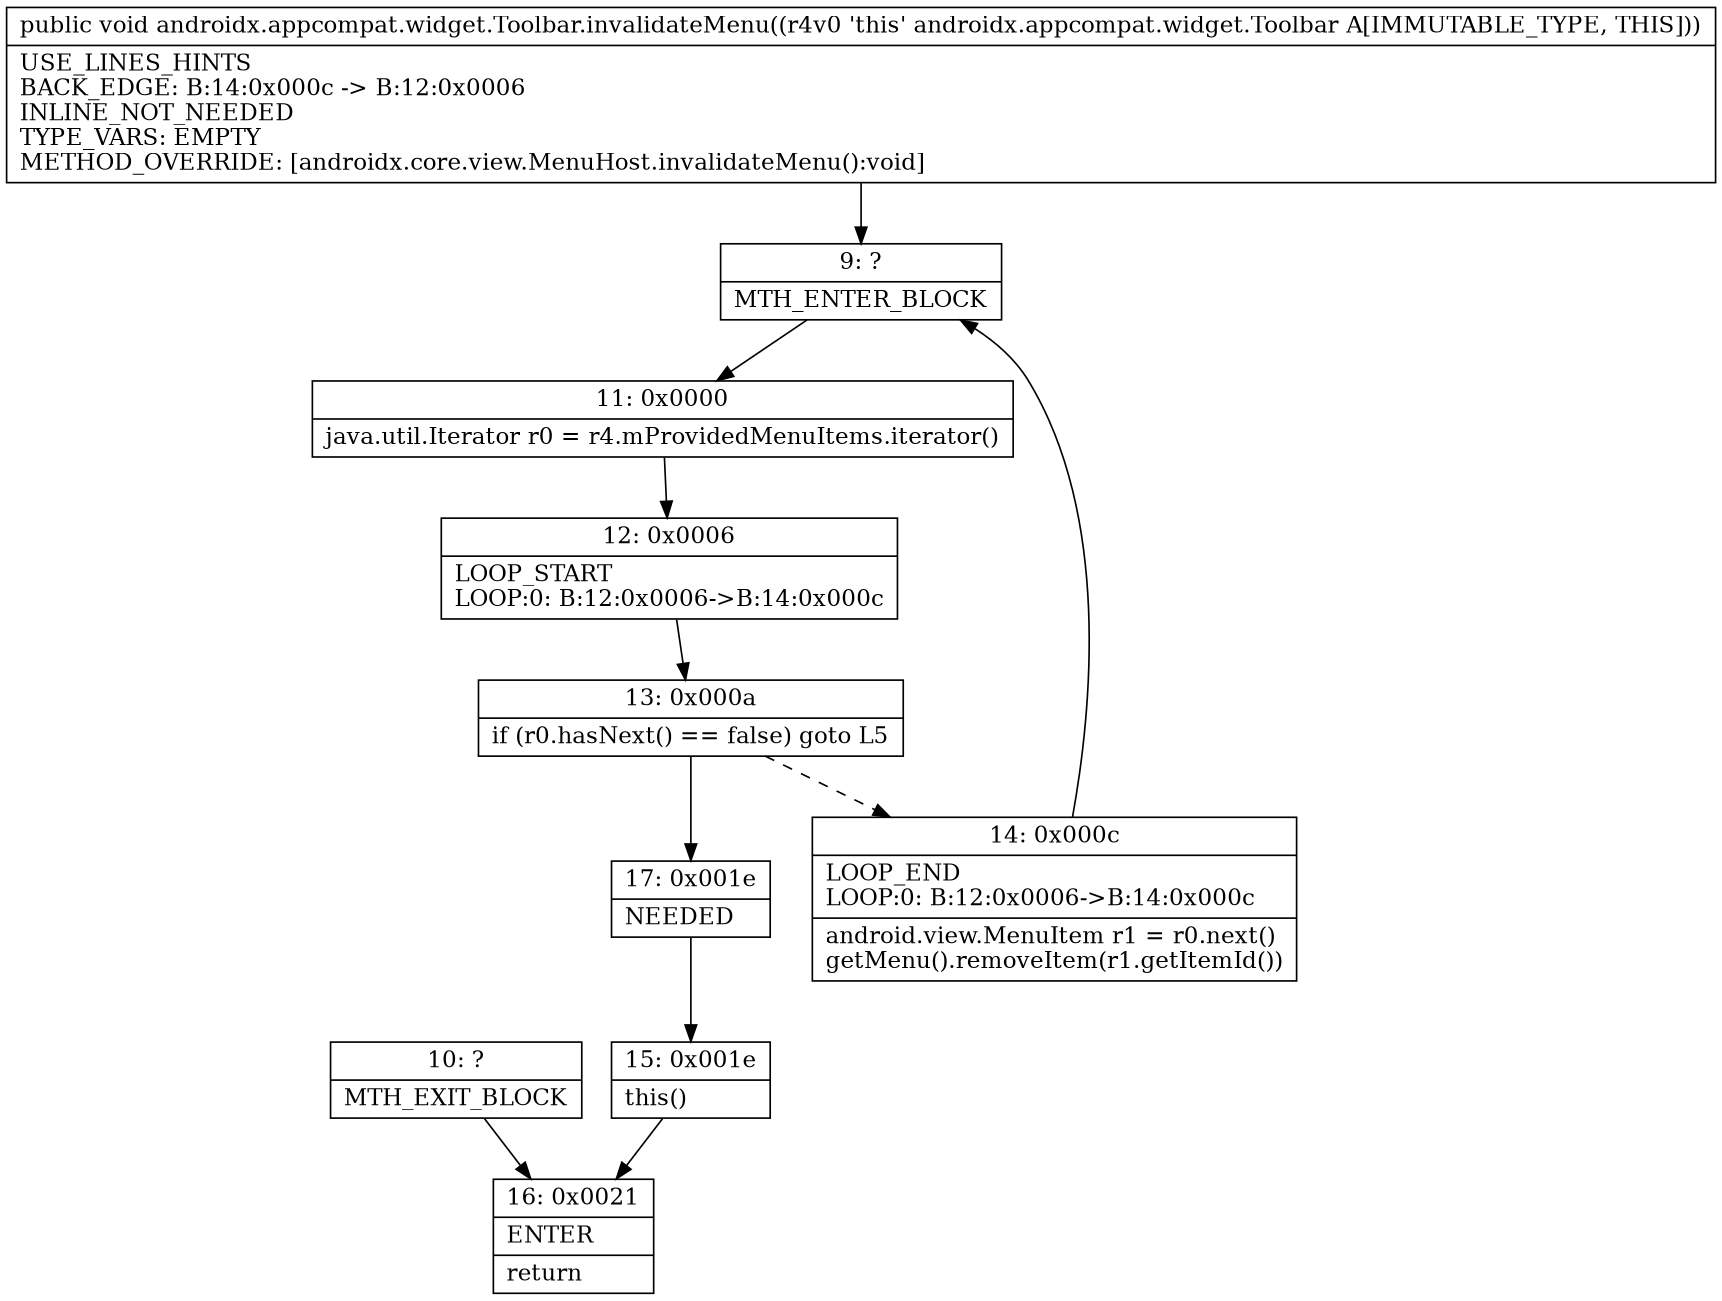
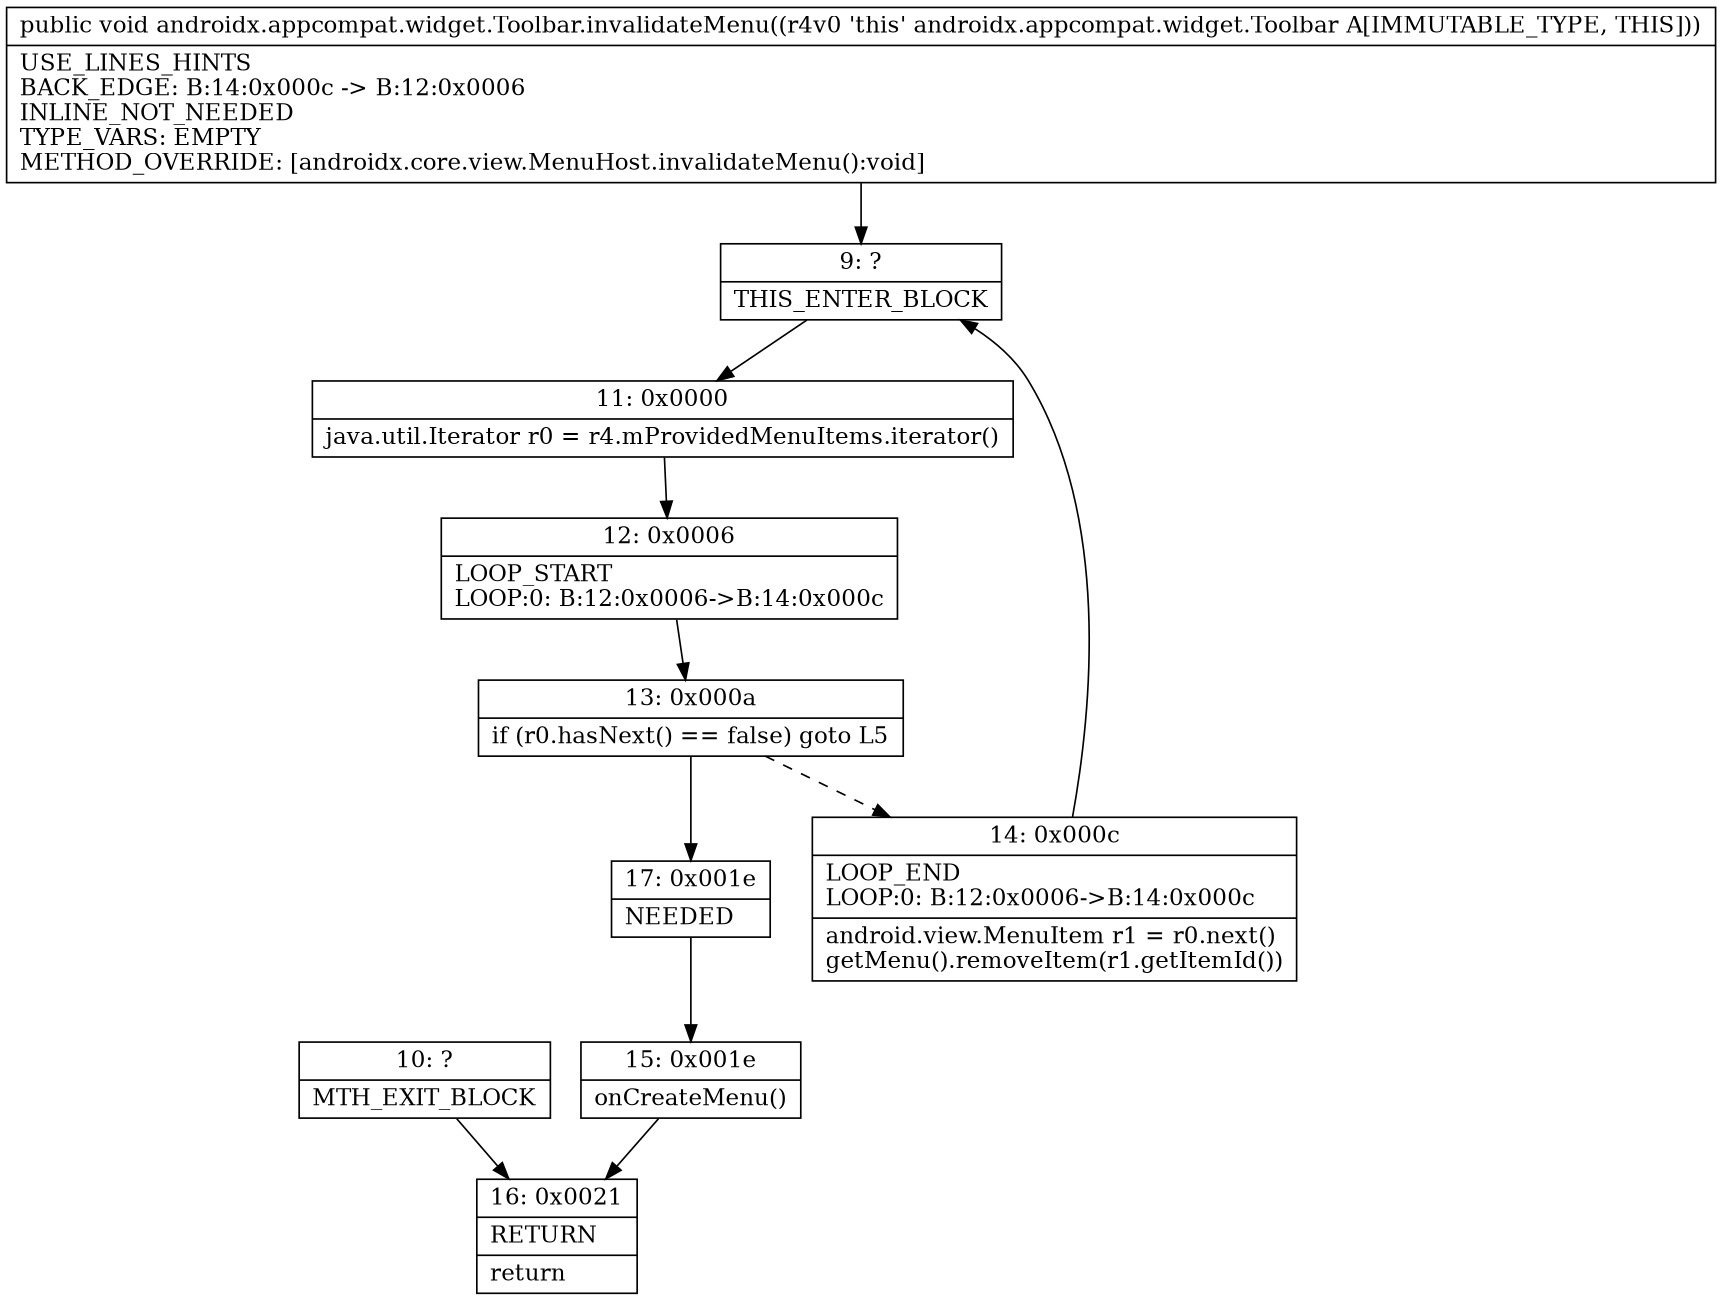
(861, 300) -> (861, 300)
(656, 1098) -> (691, 1098)
(550, 1235) -> (544, 1235)
